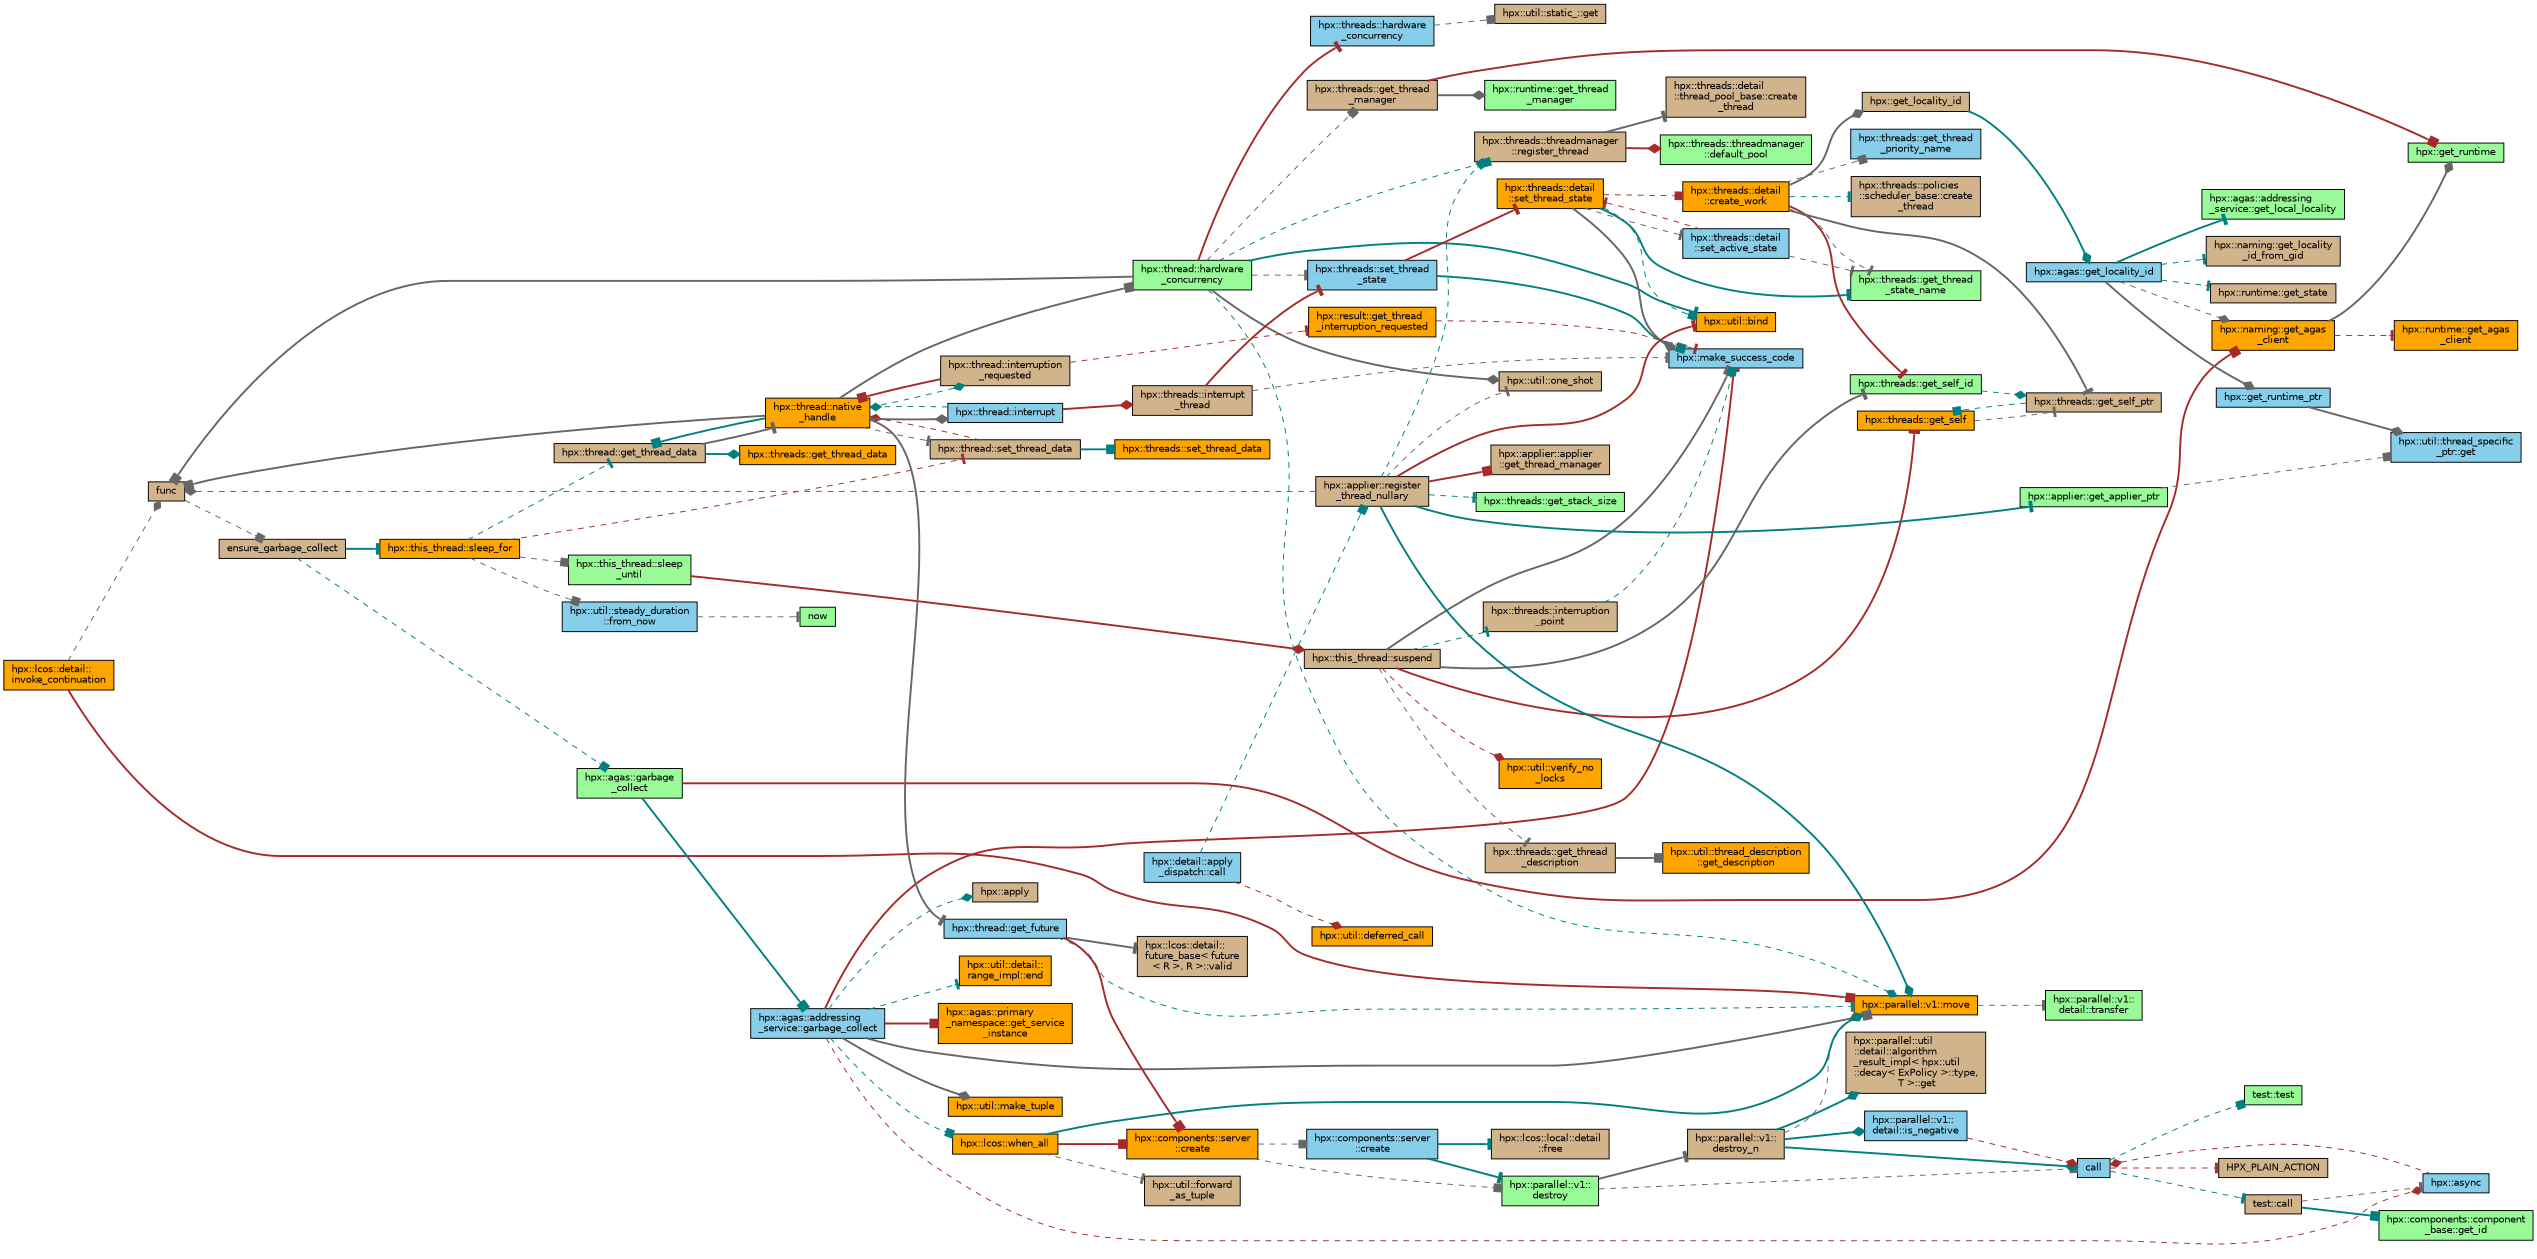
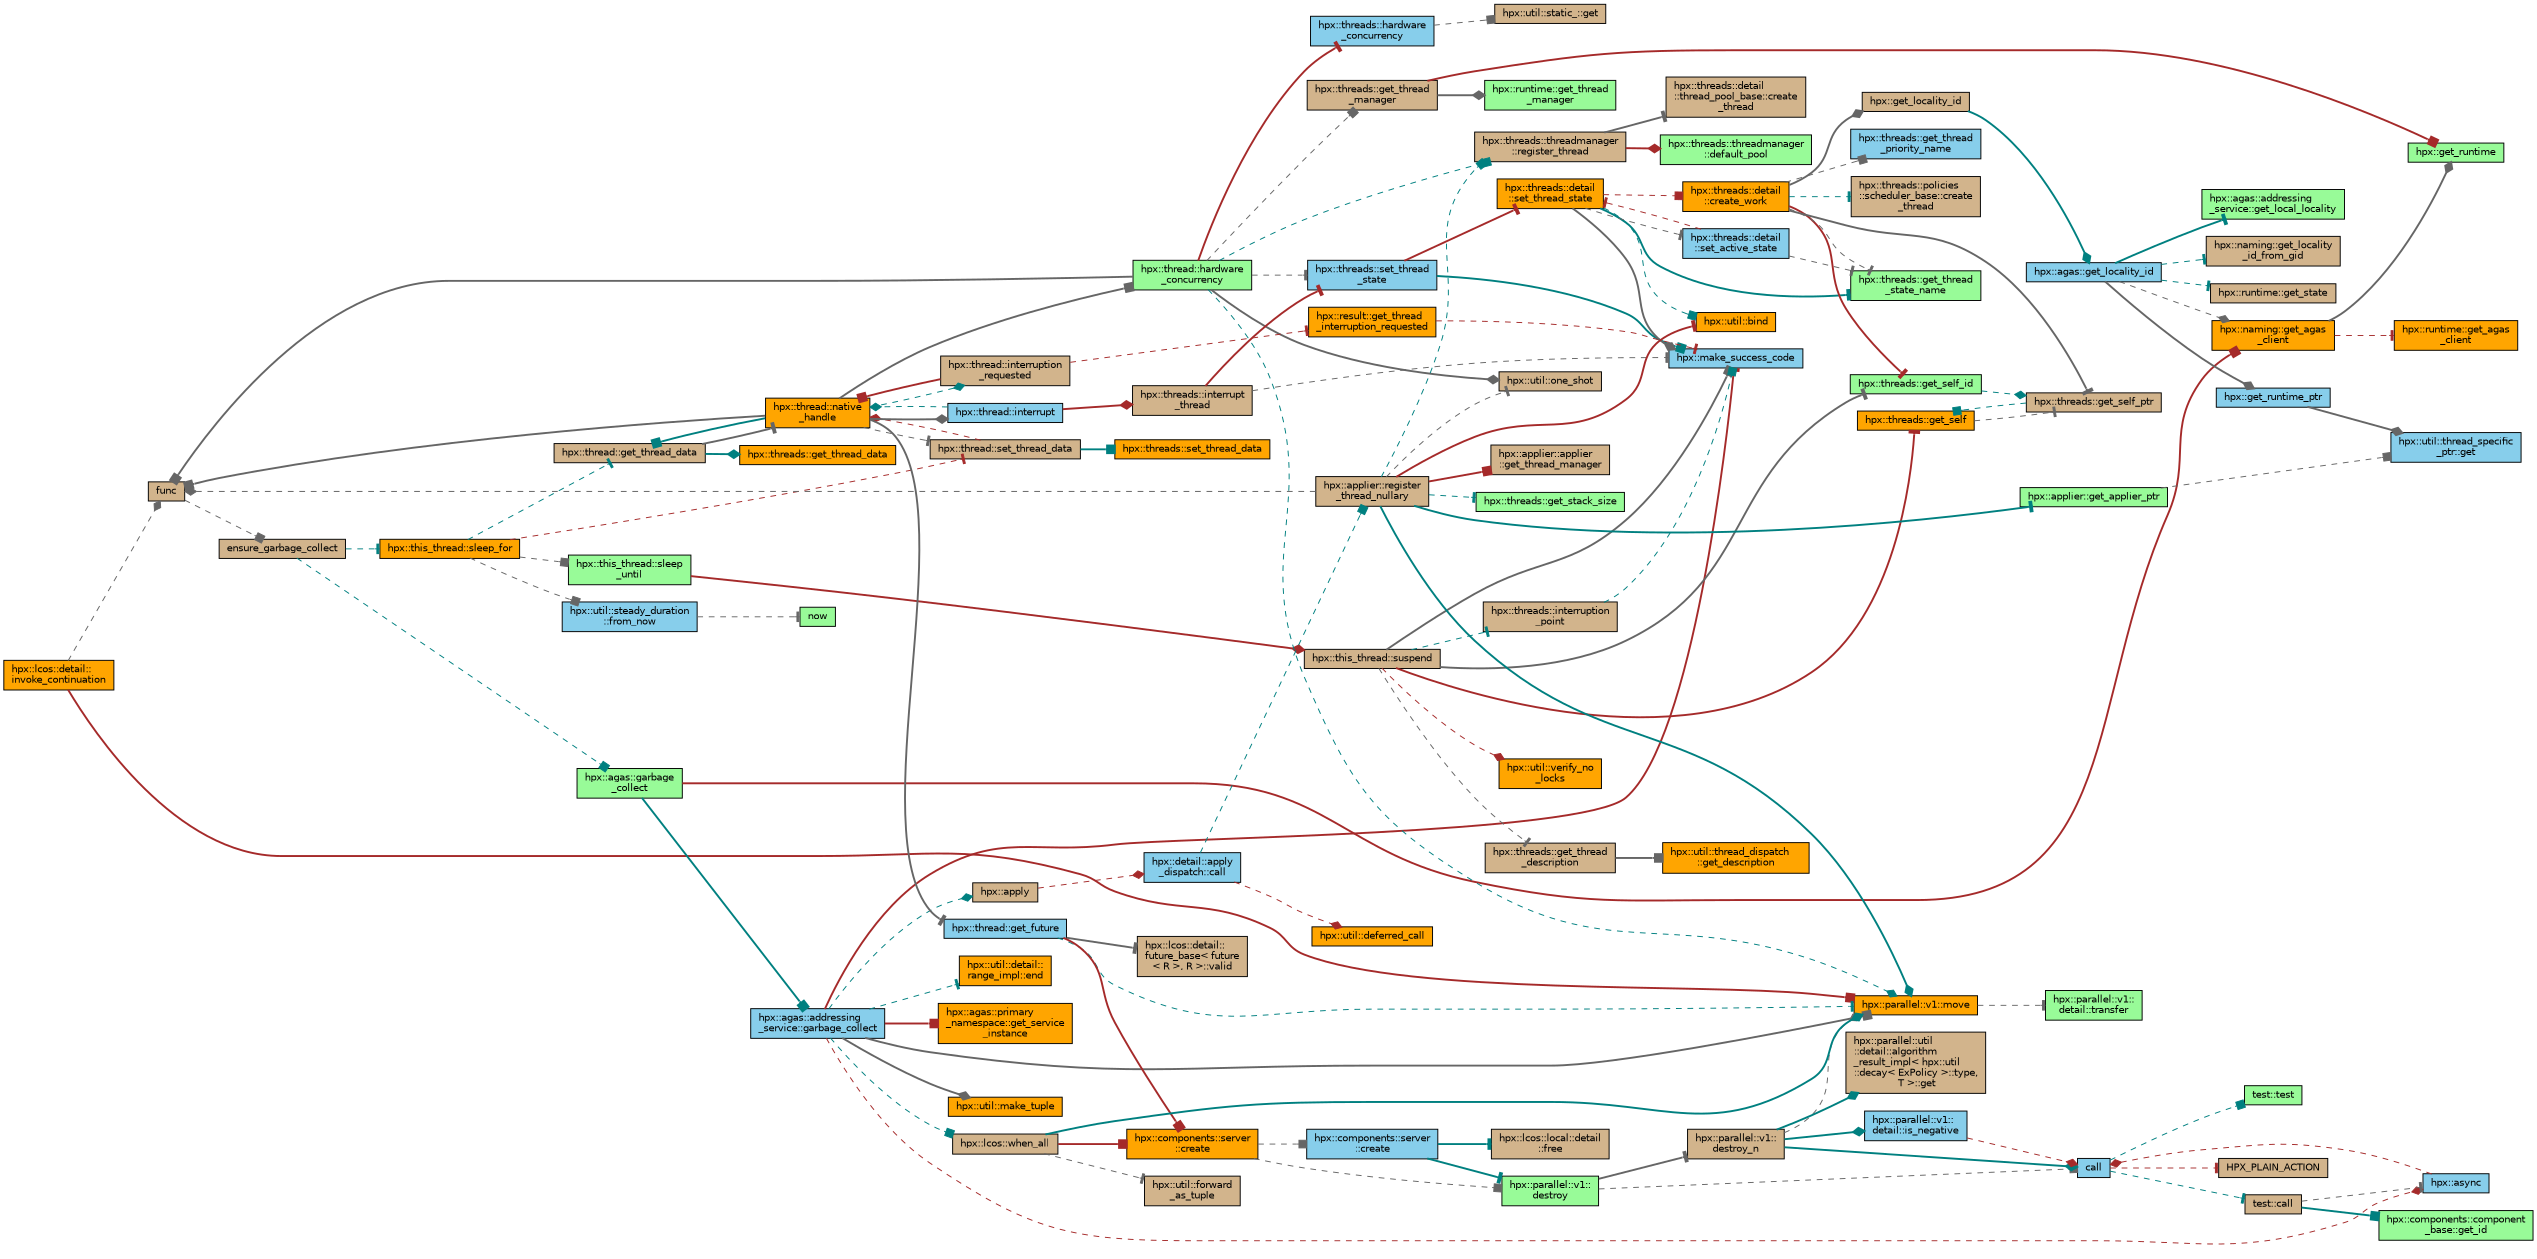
(1475, 246) -> none
(360, 549) -> (360, 549)
(1736, 858) -> (1736, 858)
none -> (1083, 882)
(1005, 1144) -> (1005, 1144)
